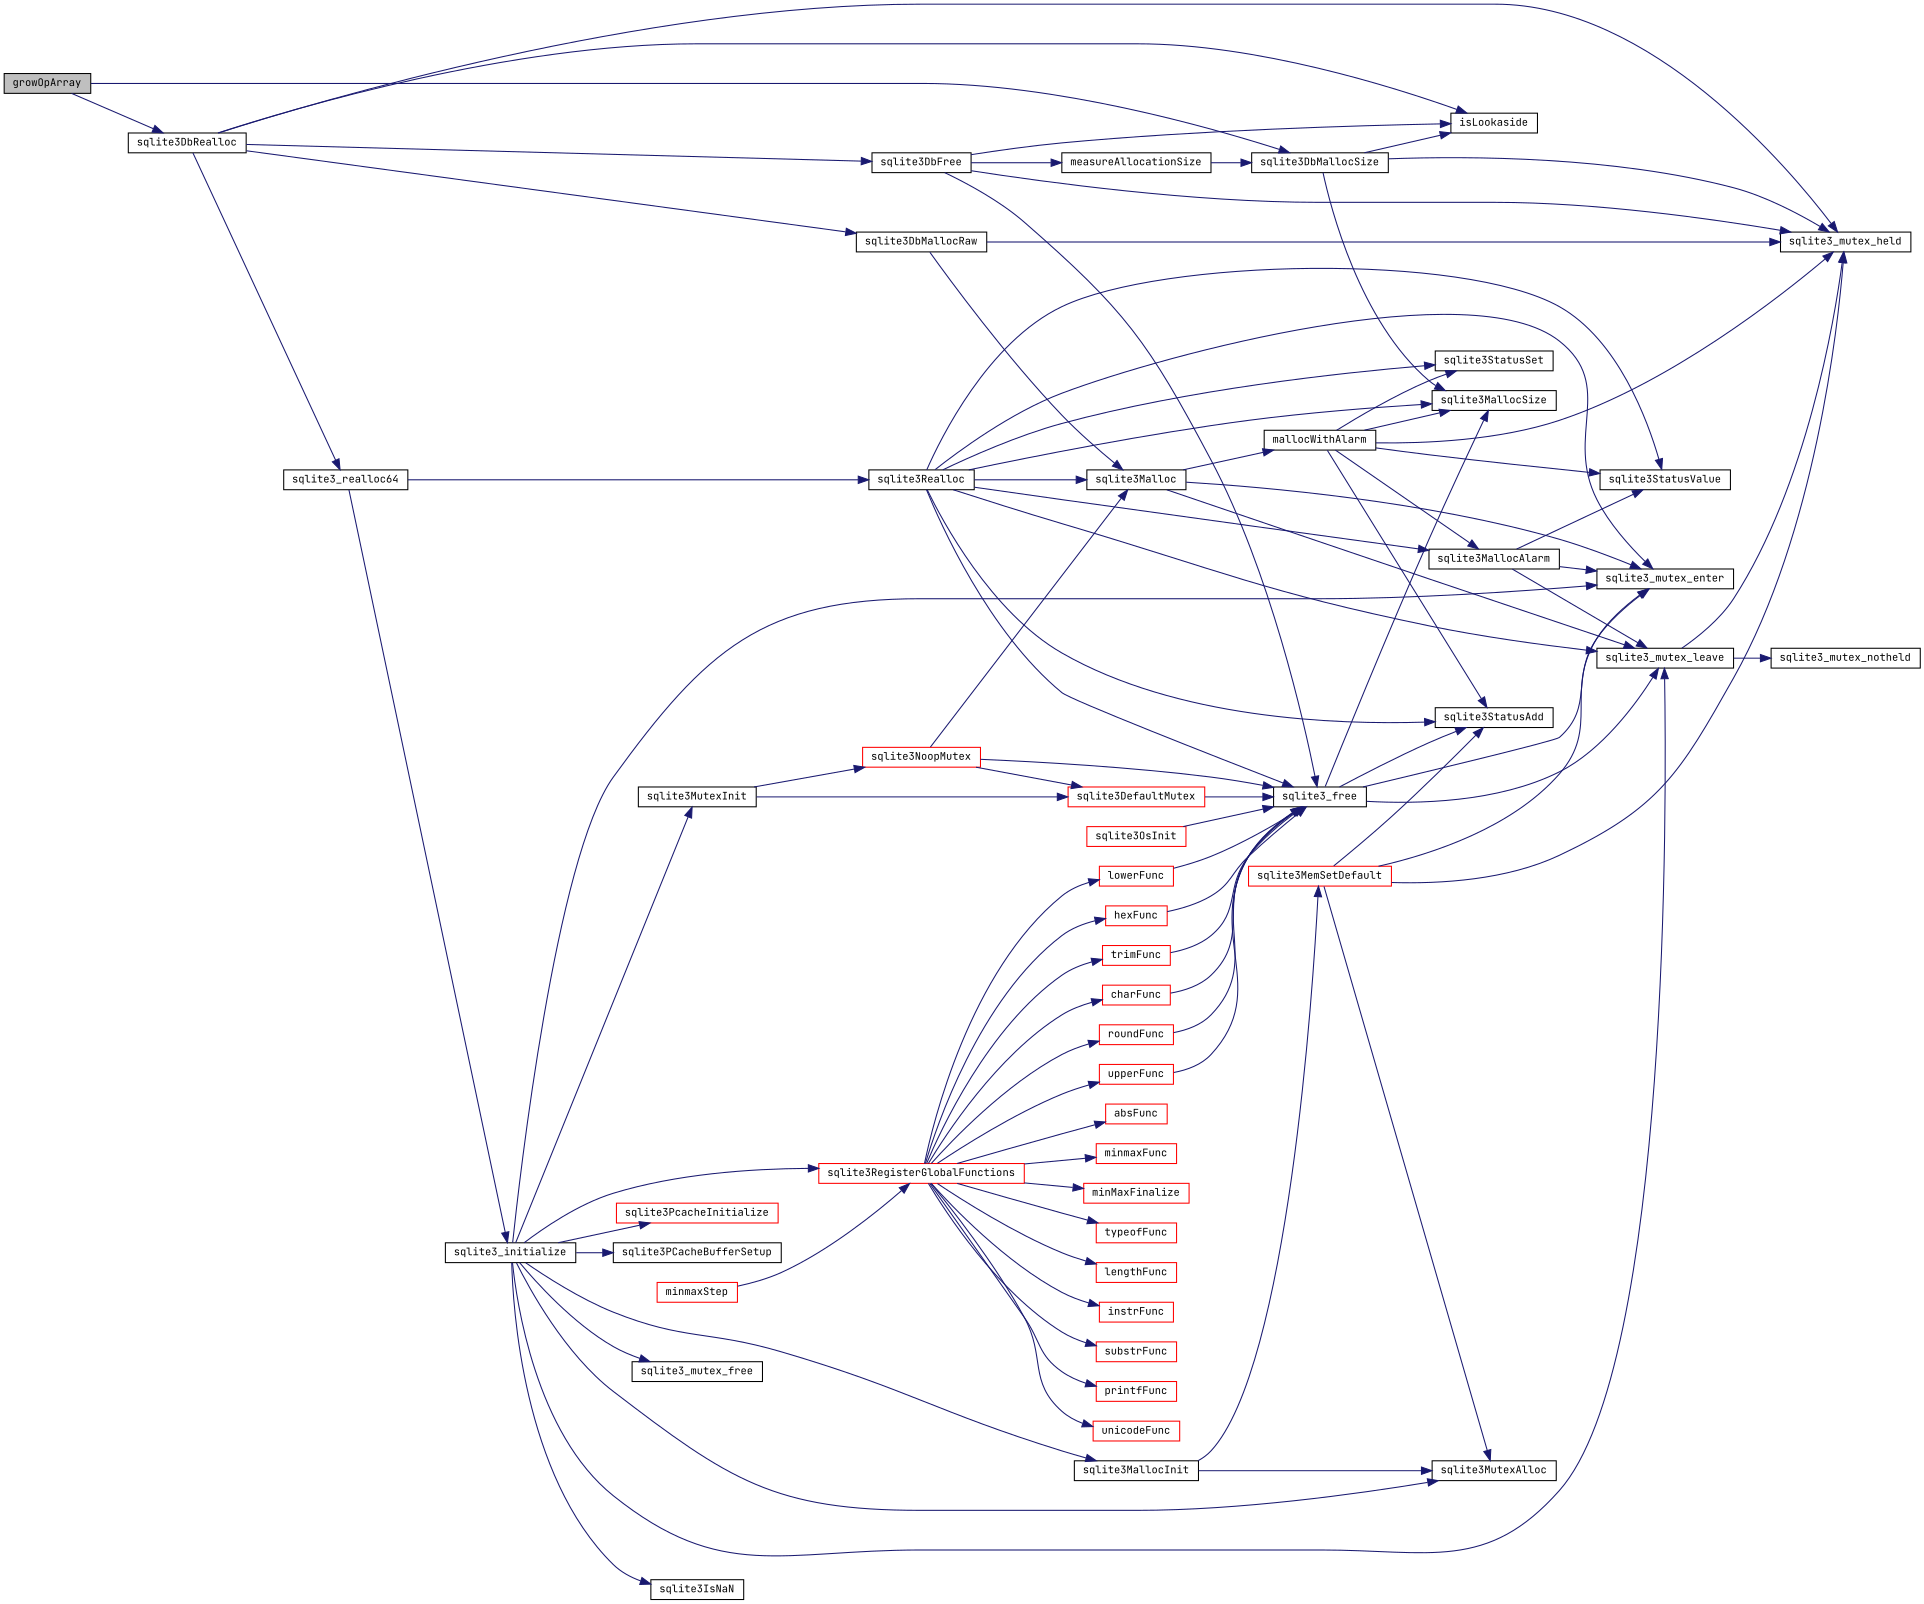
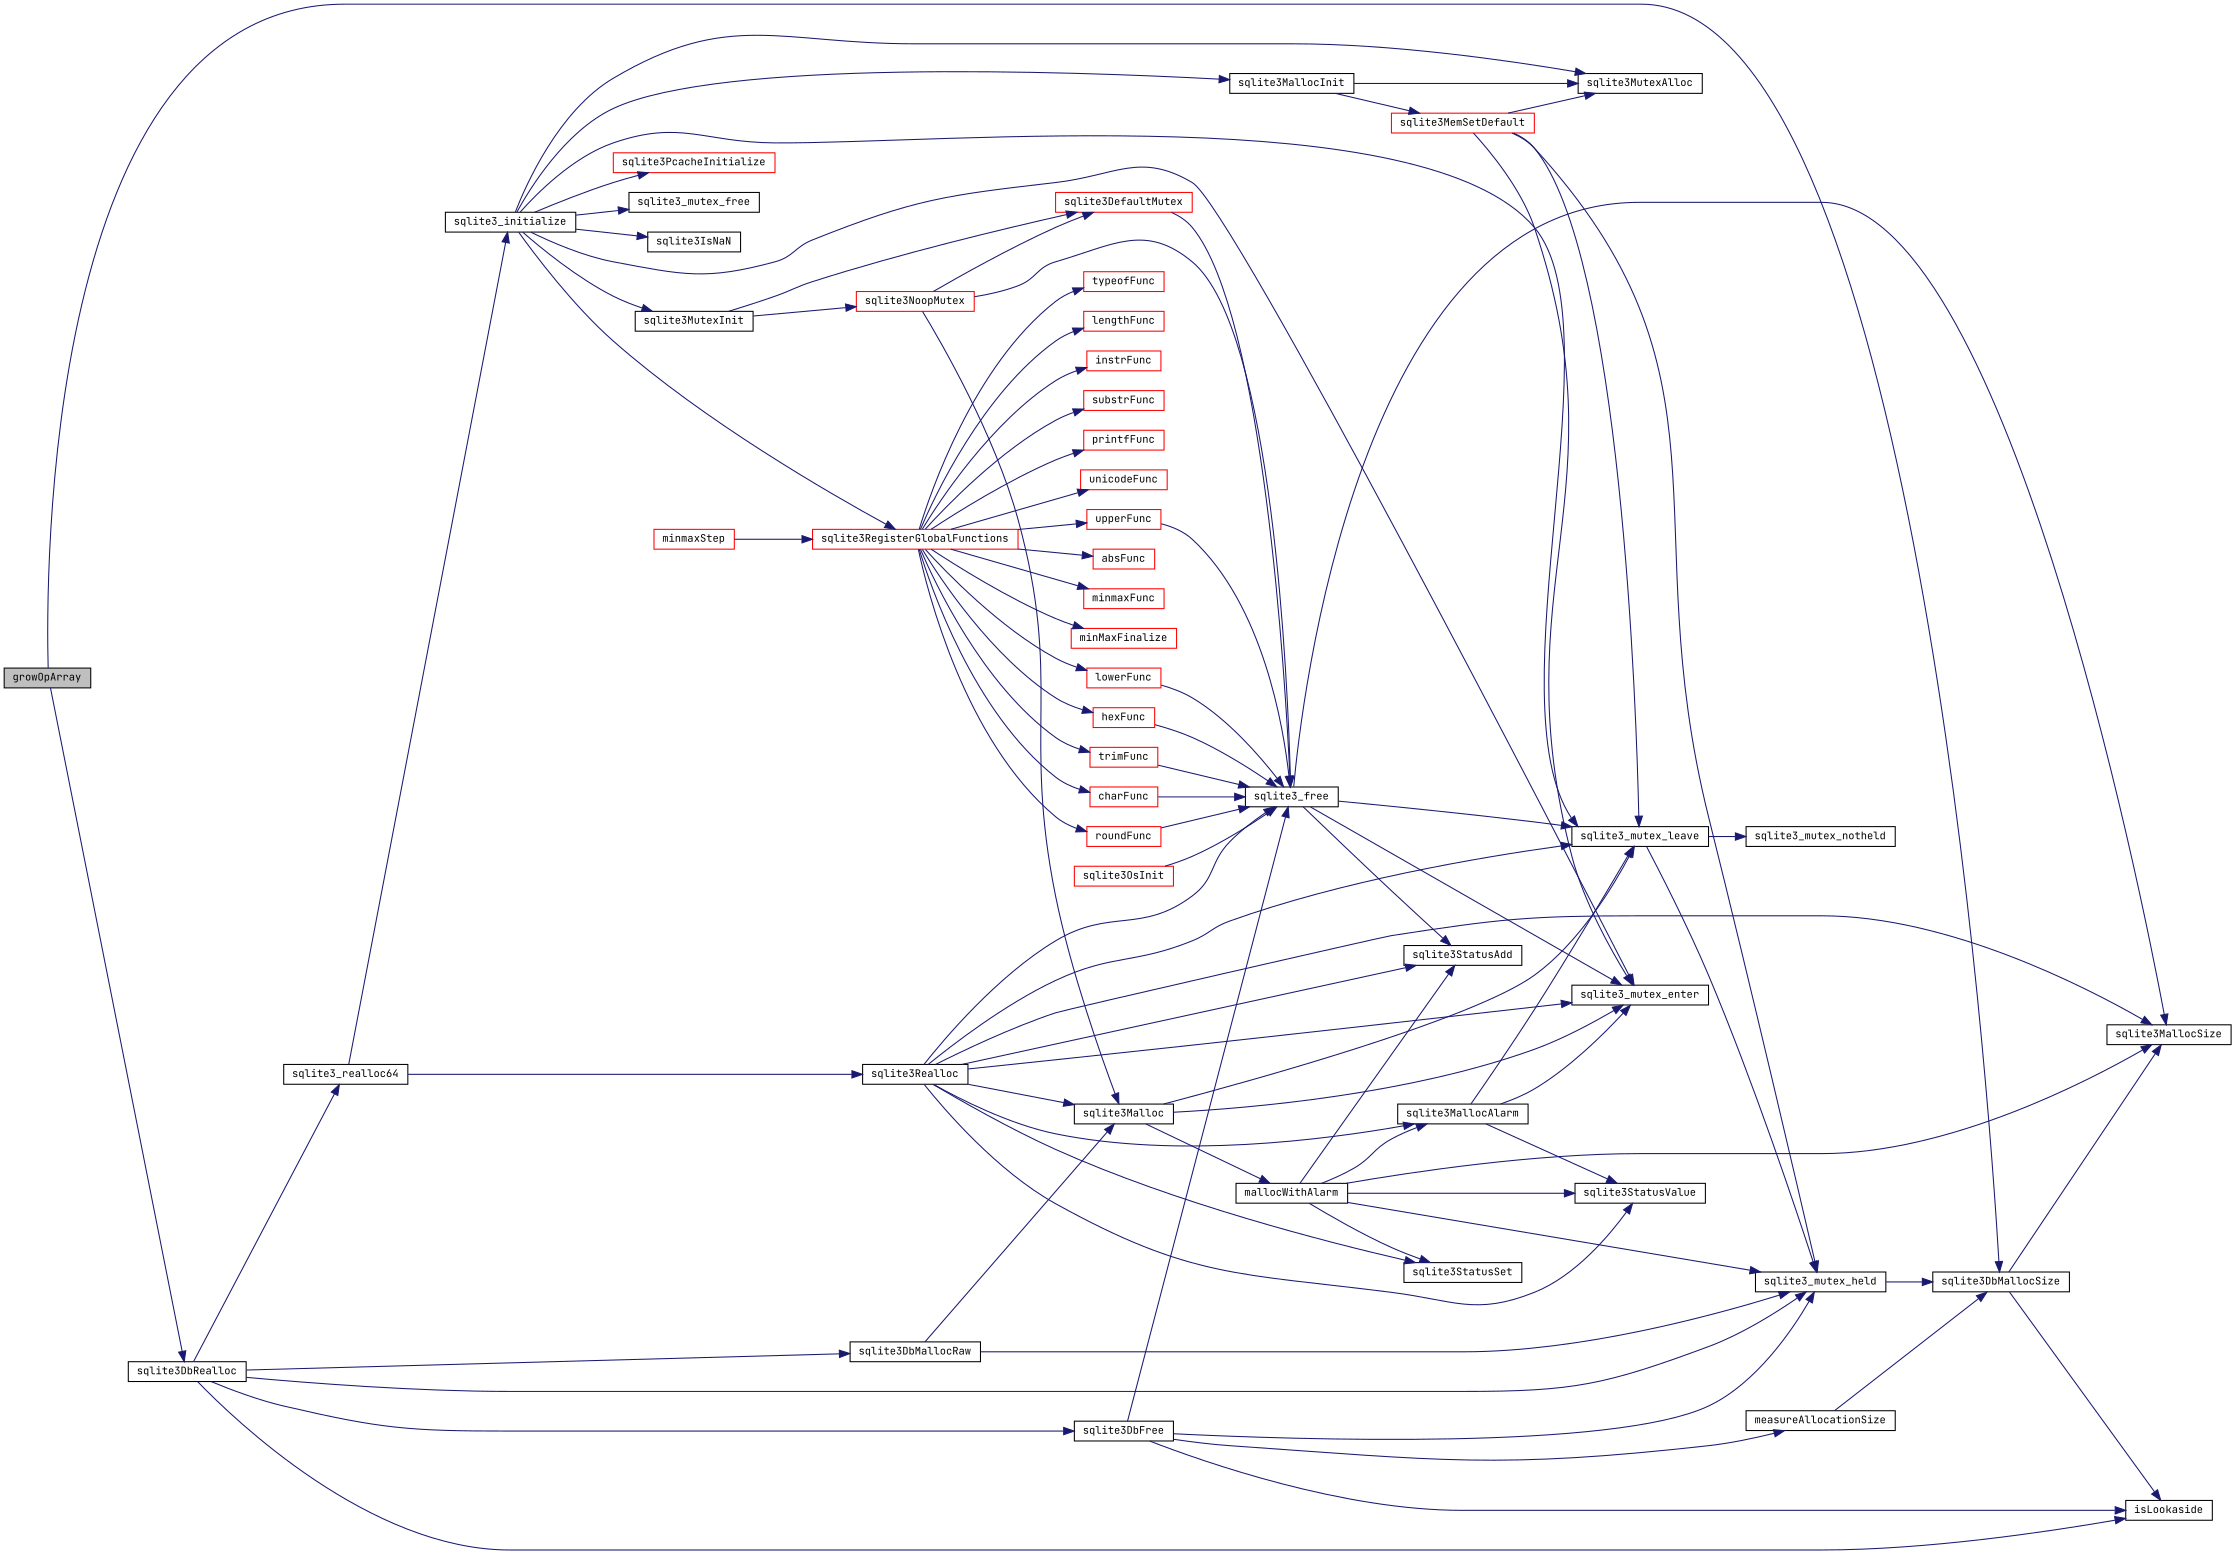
(1609, 166) -> (1904, 1282)
(1400, 809) -> (1616, 463)
(697, 1253) -> none
